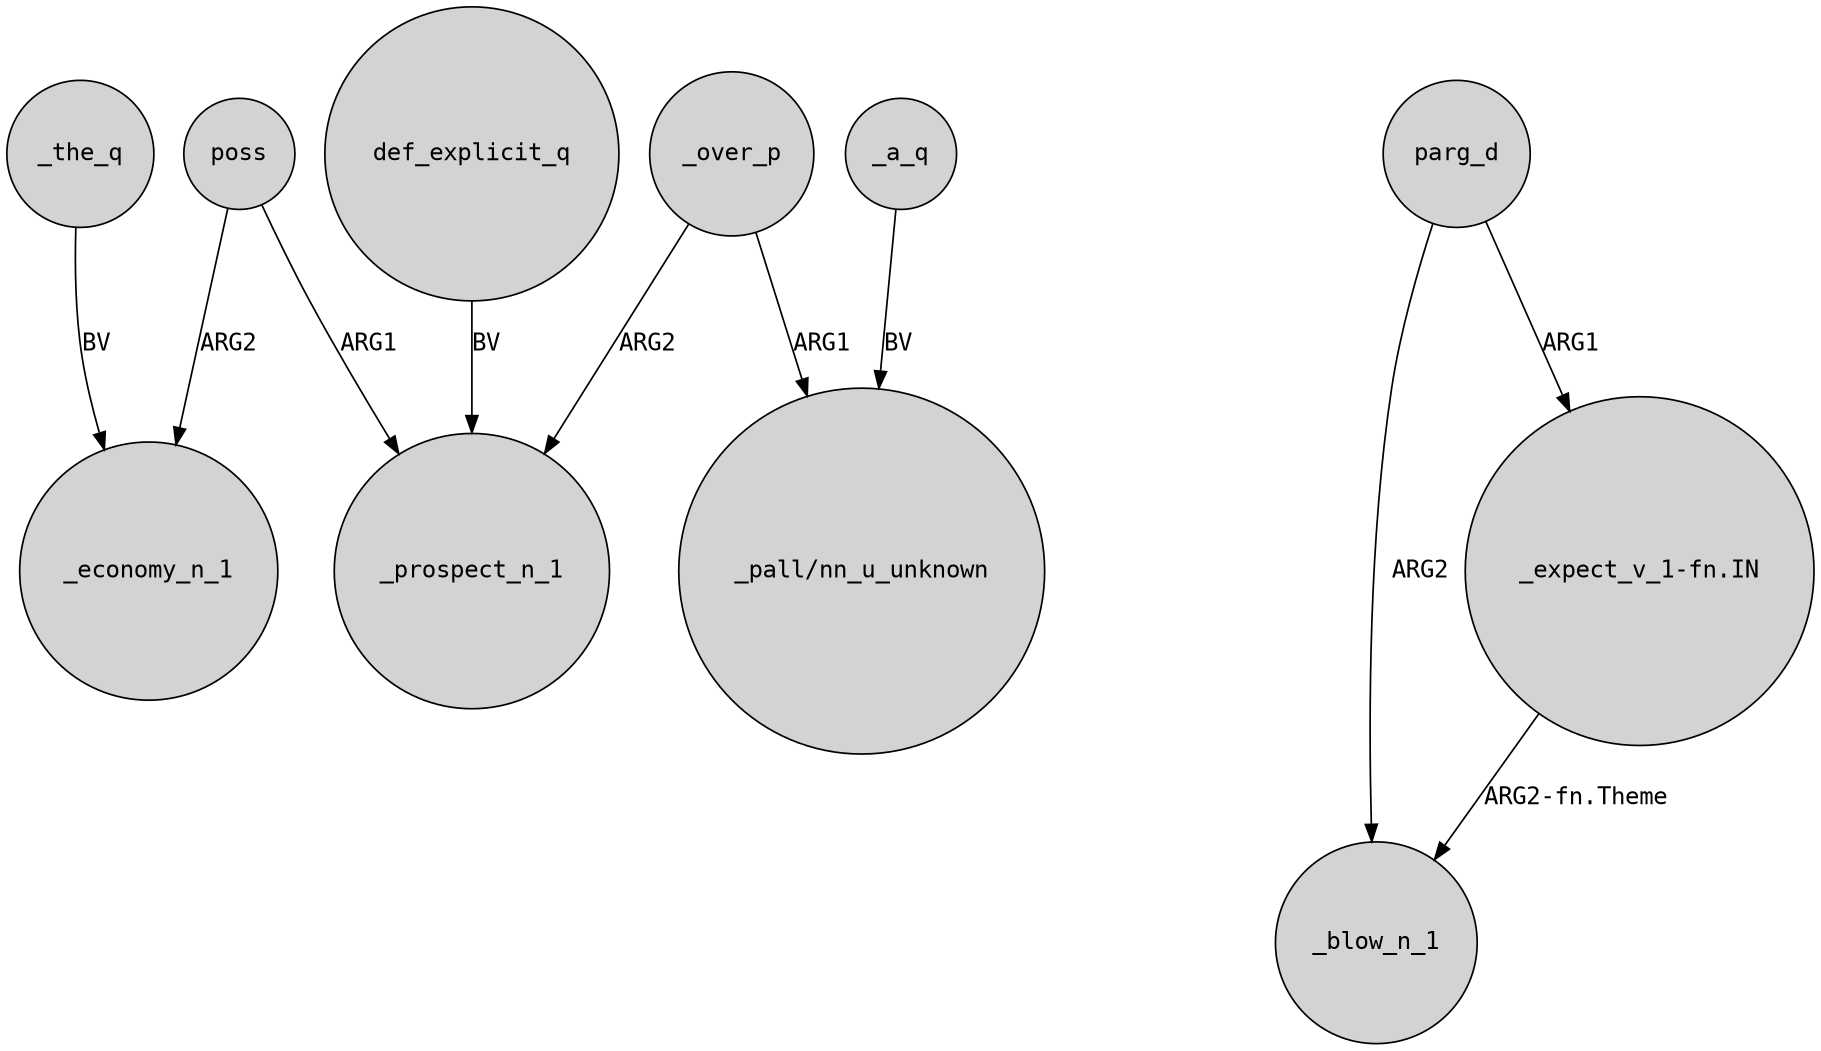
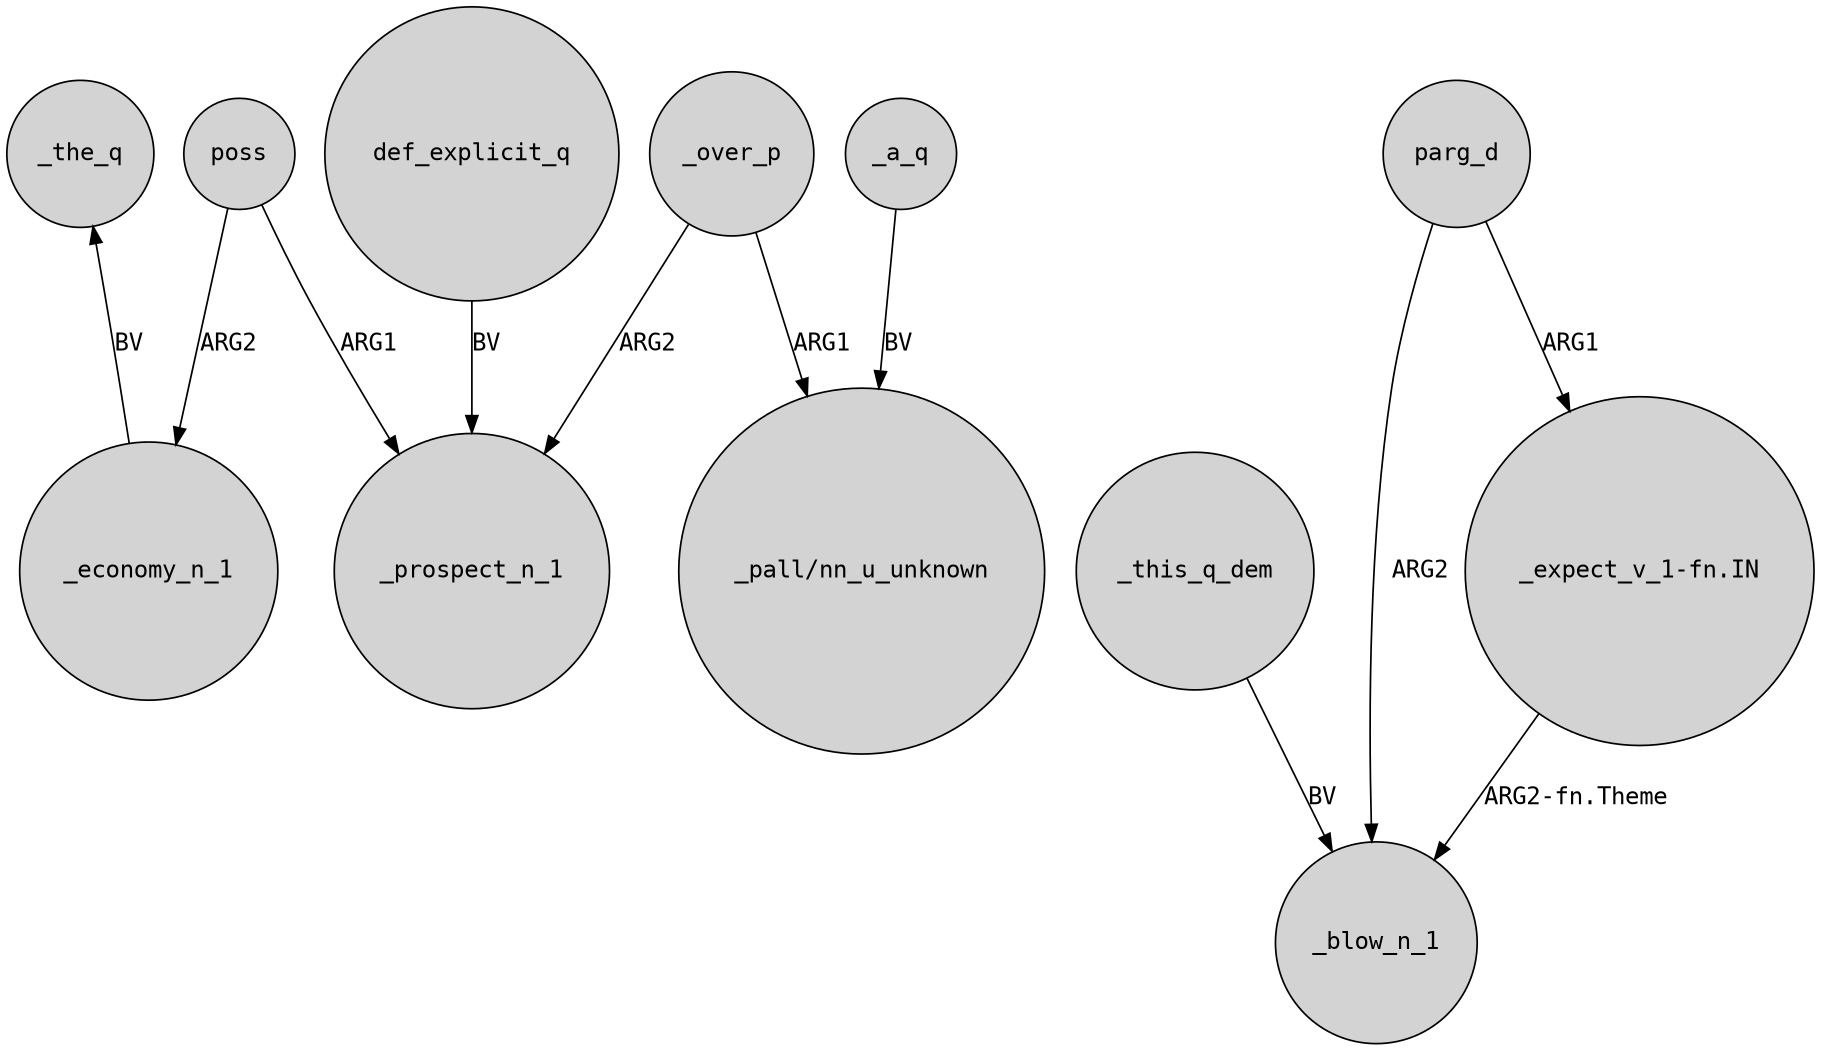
(79, 331) -> (113, 343)
none -> (1195, 571)
